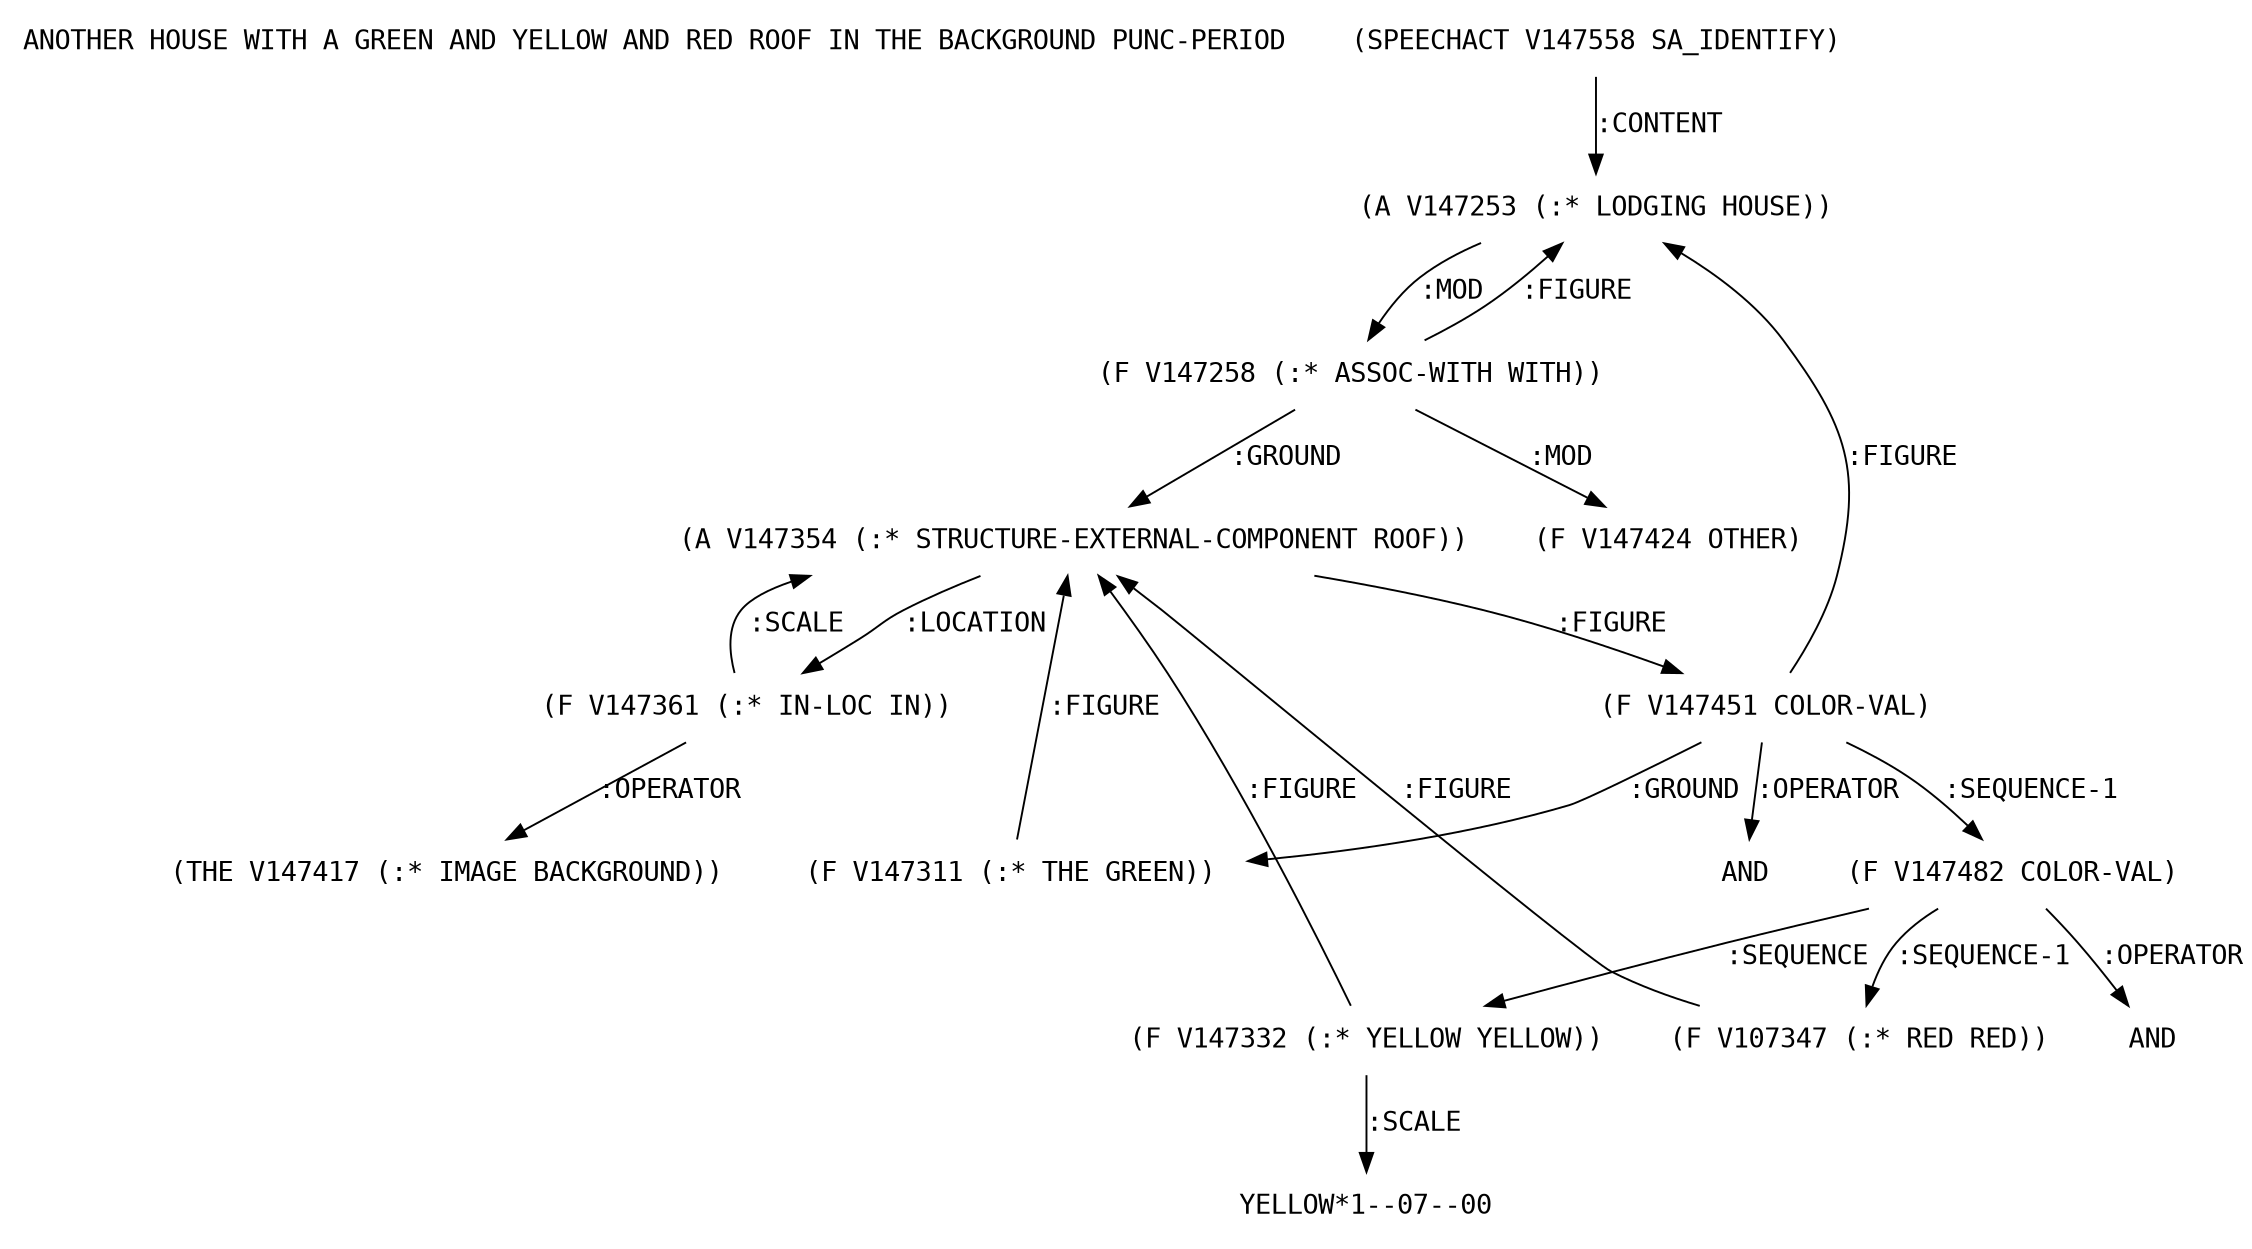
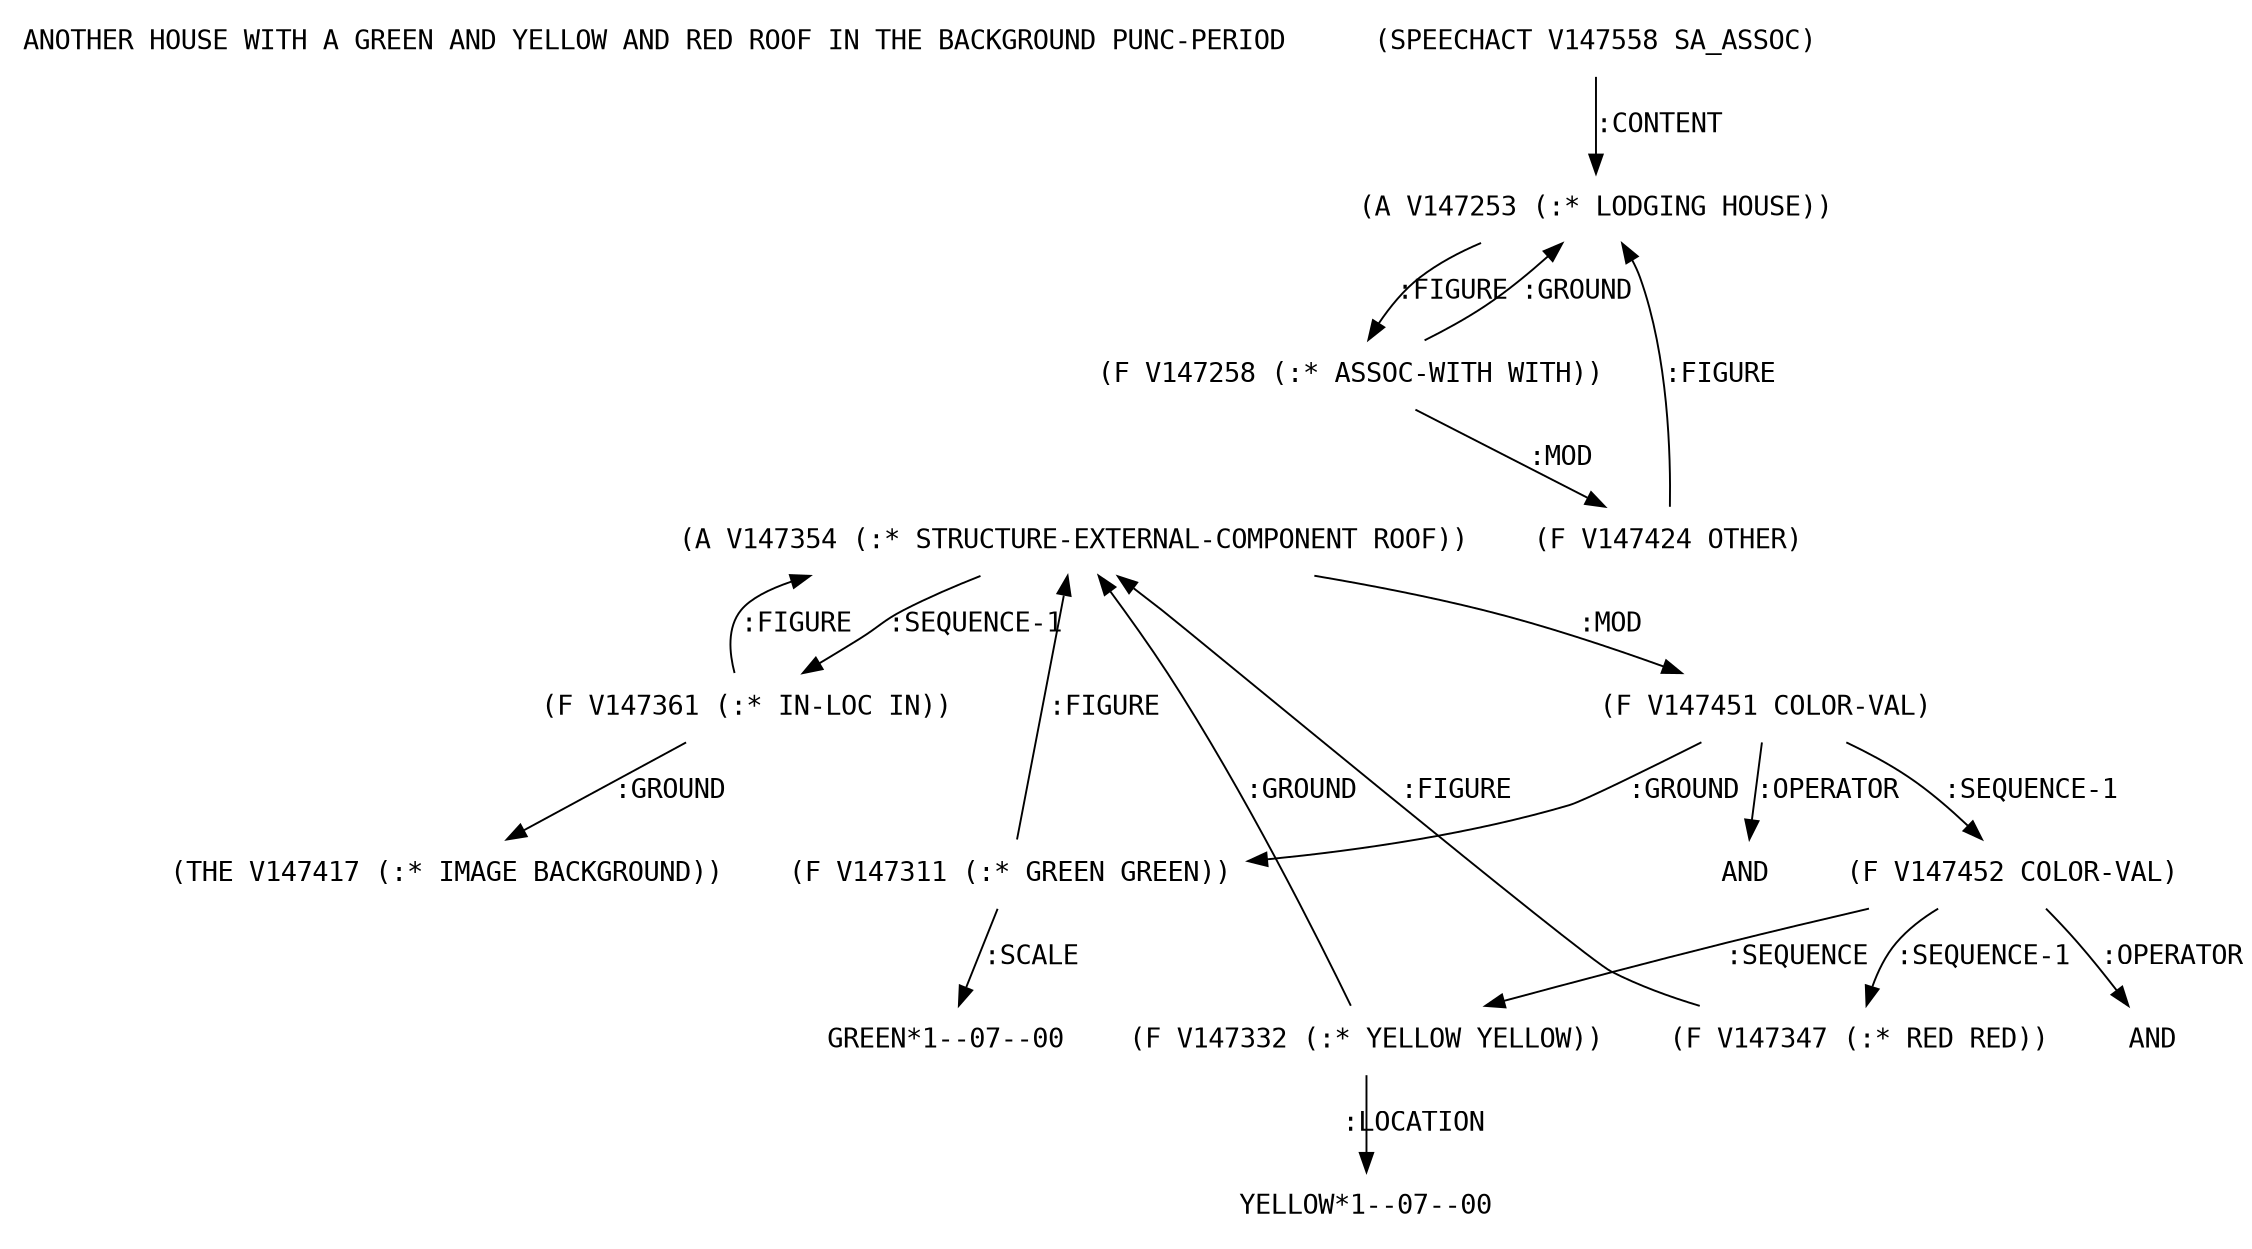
(1596, 42) -> (1596, 42)
(1453, 292) -> (1453, 292)
(1577, 292) -> (1577, 292)
(1840, 438) -> (1663, 381)
(1221, 453) -> none
(797, 624) -> (797, 624)
(975, 624) -> (975, 624)
(1611, 624) -> (1611, 624)
(670, 791) -> (670, 791)
(1301, 791) -> (1301, 791)
(1011, 874) -> (1011, 874)
(2013, 874) -> (2013, 874)
none -> (946, 1040)
(1860, 1040) -> (1860, 1040)
(1414, 1124) -> (1414, 1124)
